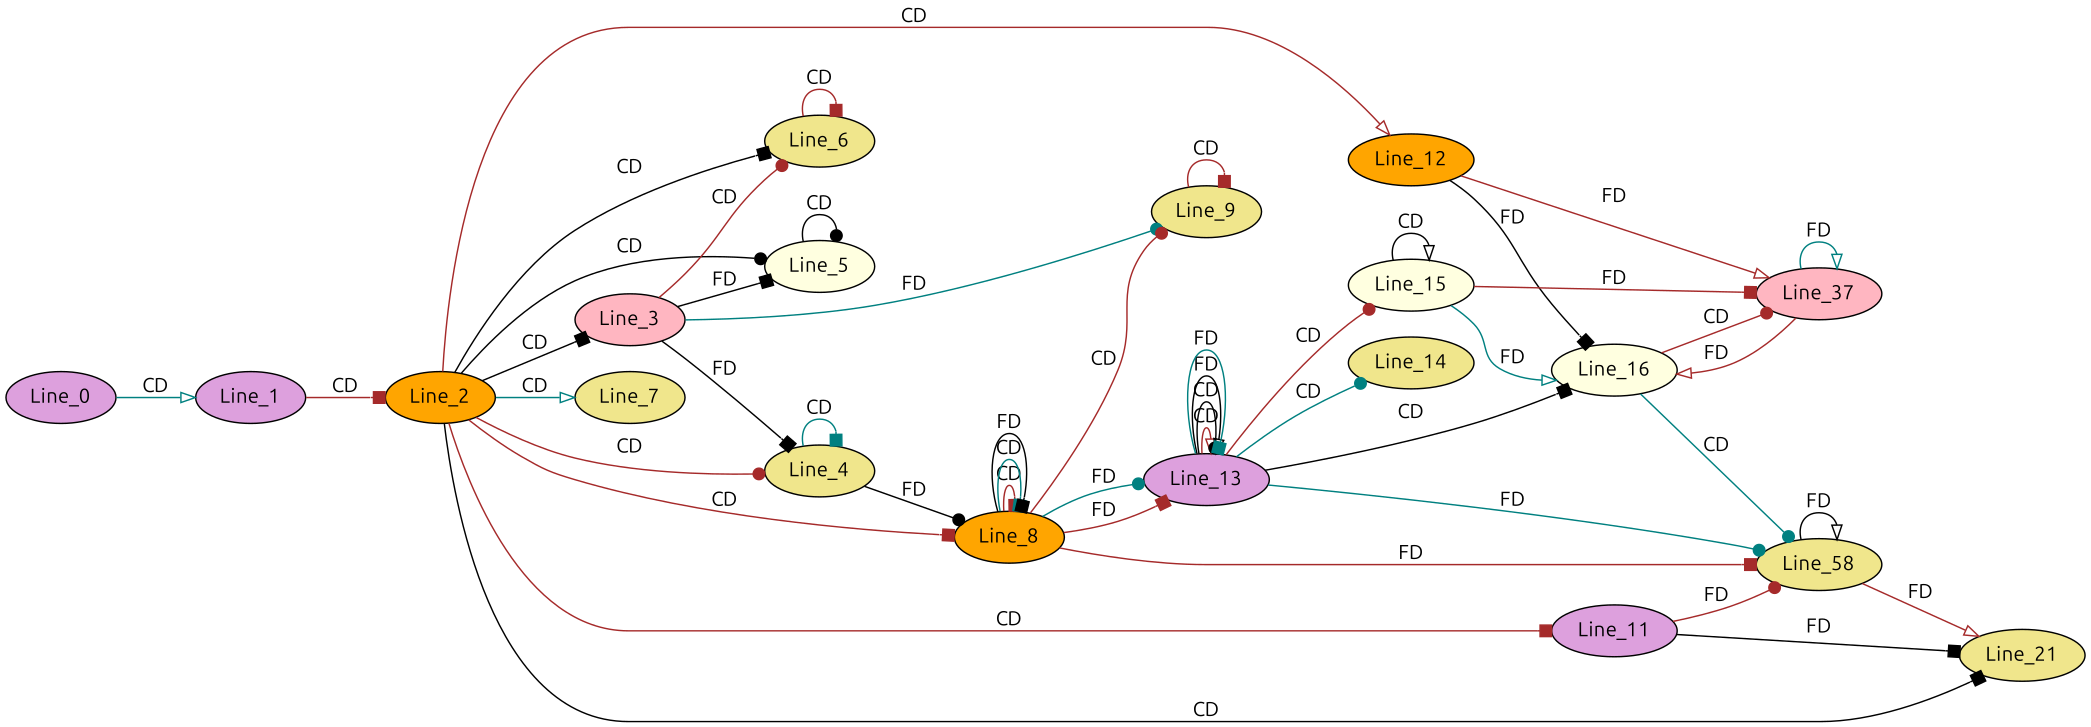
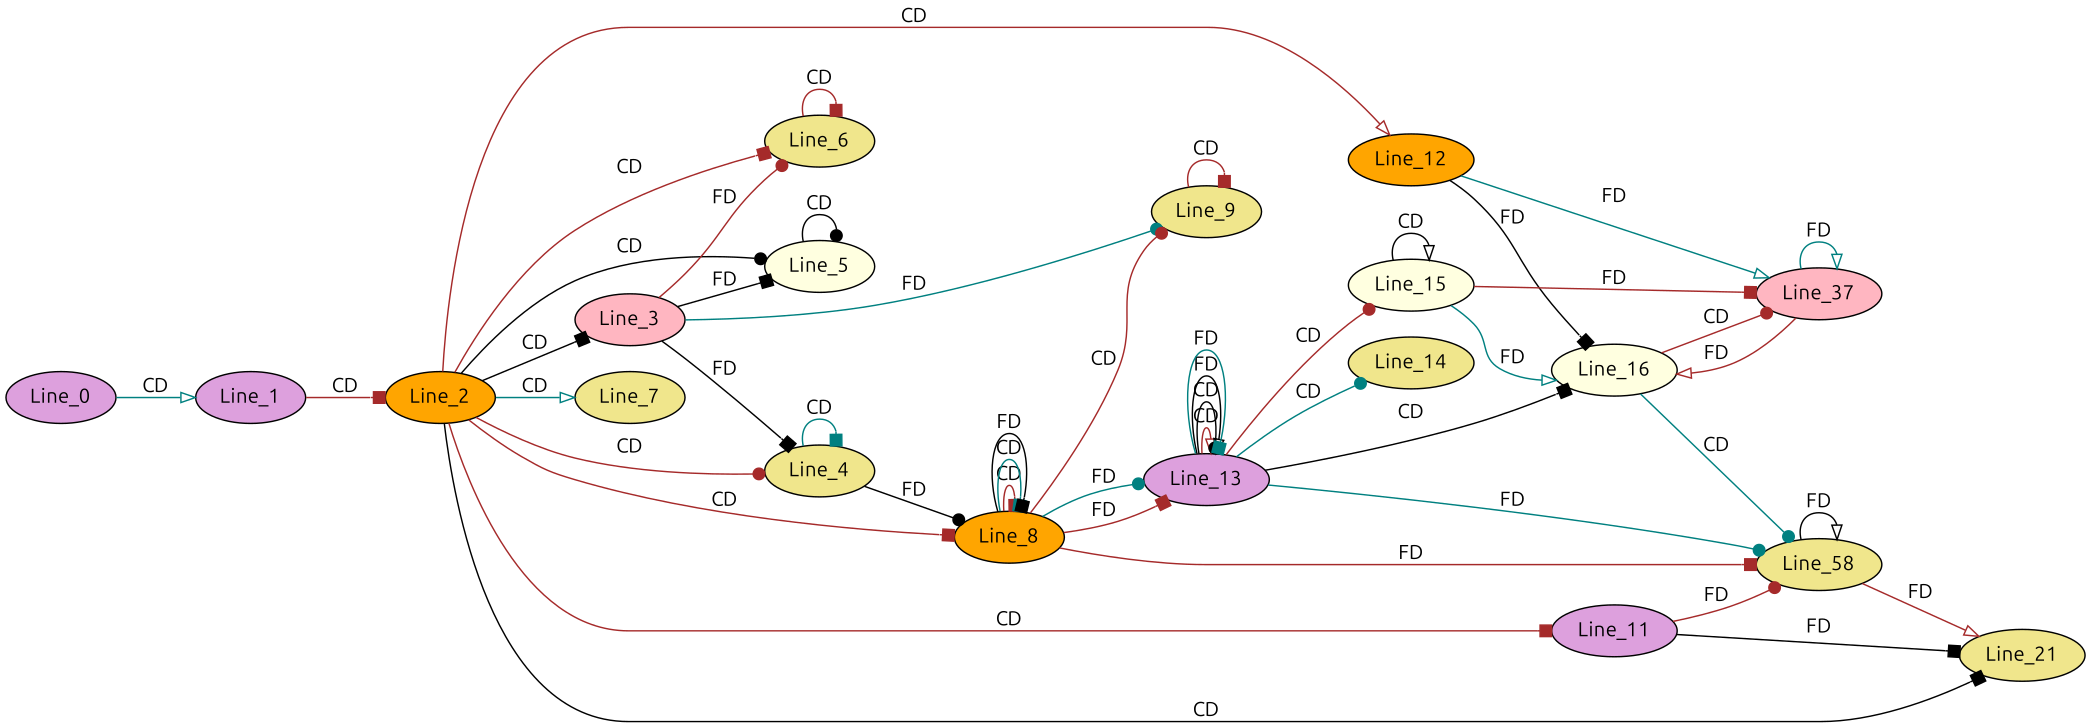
(725, 198) -> (725, 198)
(1608, 225) -> (1608, 225)
(578, 228) -> (578, 228)
